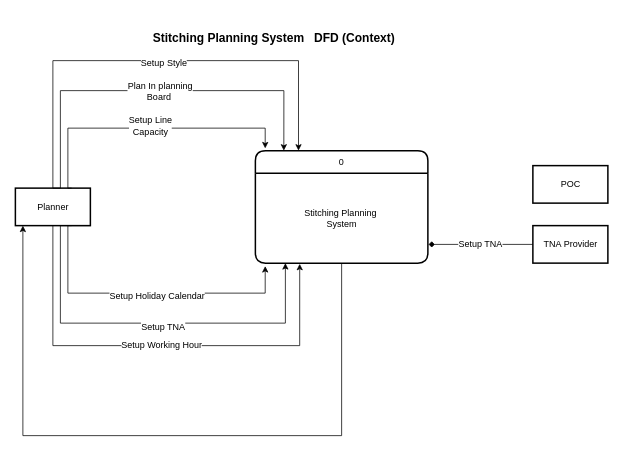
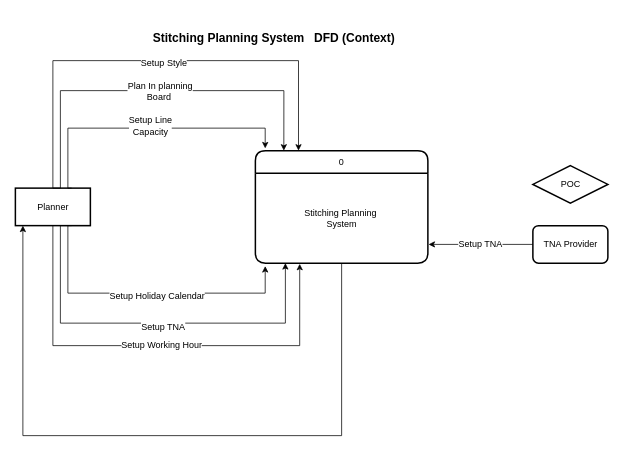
(570, 184) -> (570, 184)
(435, 244) -> (435, 244)
(570, 244) -> (570, 244)
